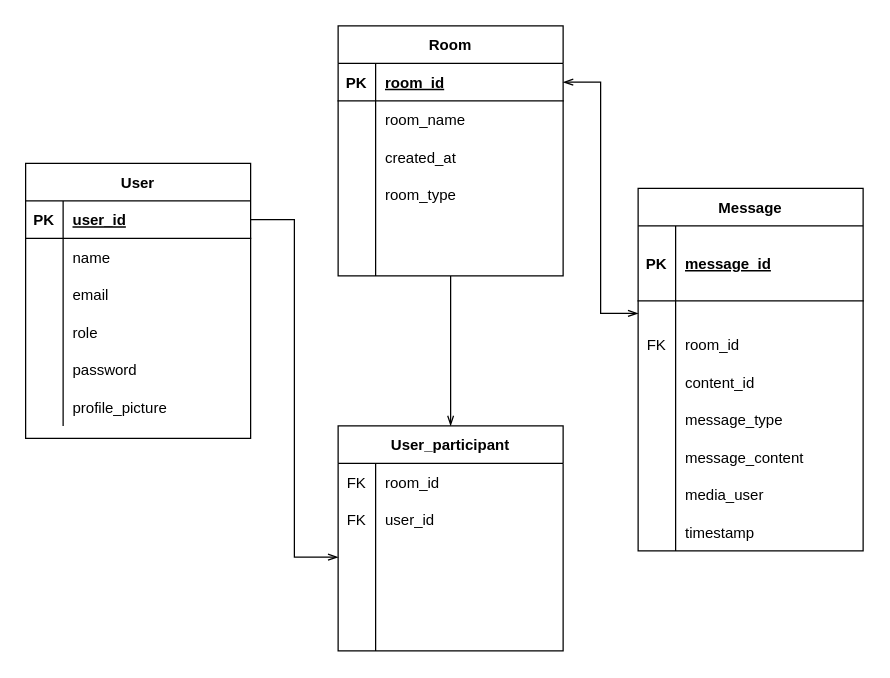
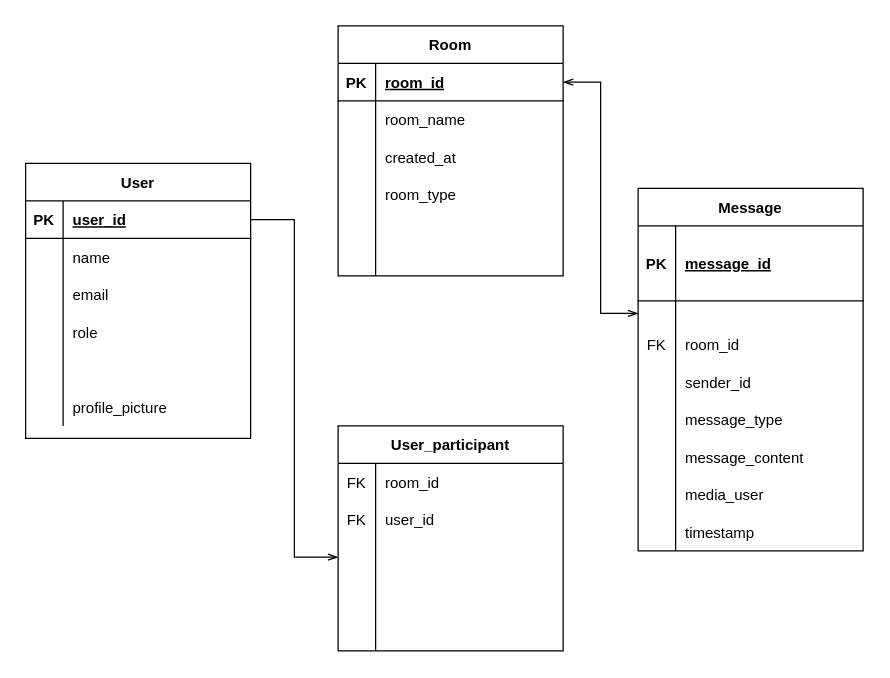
(451, 350) -> none
(157, 369) -> none
(725, 383) -> (721, 383)
